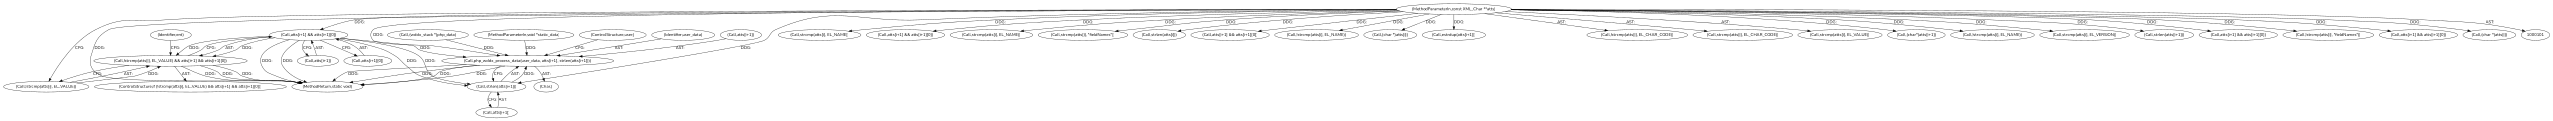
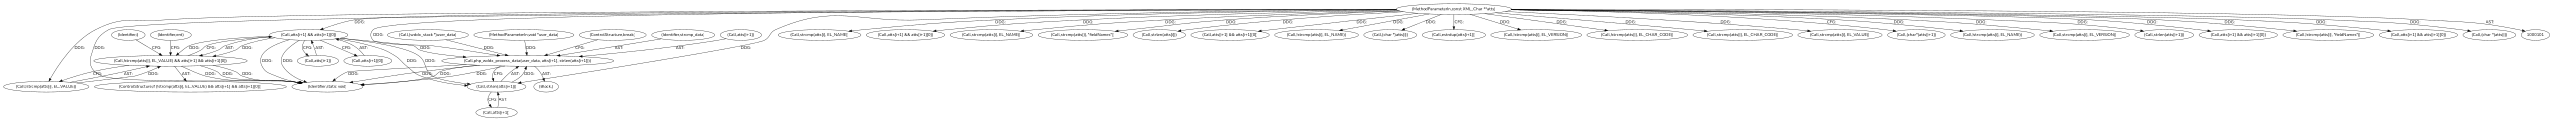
(1460, 22) -> (1460, 22)
(1562, 22) -> (1562, 22)
(1631, 22) -> (1631, 22)
(1726, 22) -> (1726, 22)
(1832, 22) -> (1832, 22)
none -> (128, 35)
(428, 35) -> (428, 35)
(524, 35) -> (524, 35)
(613, 35) -> (613, 35)
(683, 35) -> (683, 35)
none -> (1536, 35)
(80, 48) -> (80, 48)
(327, 87) -> (327, 87)
(546, 87) -> (546, 87)
